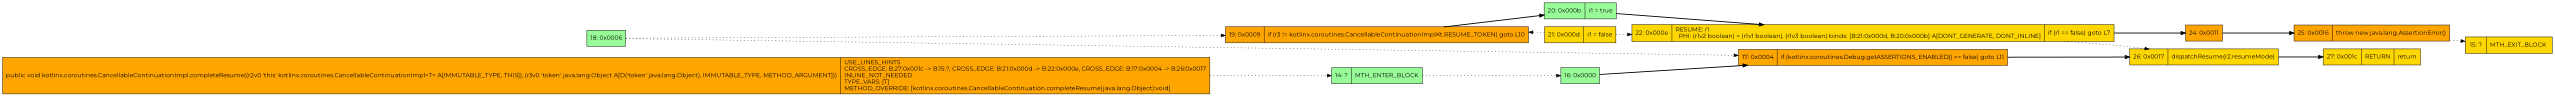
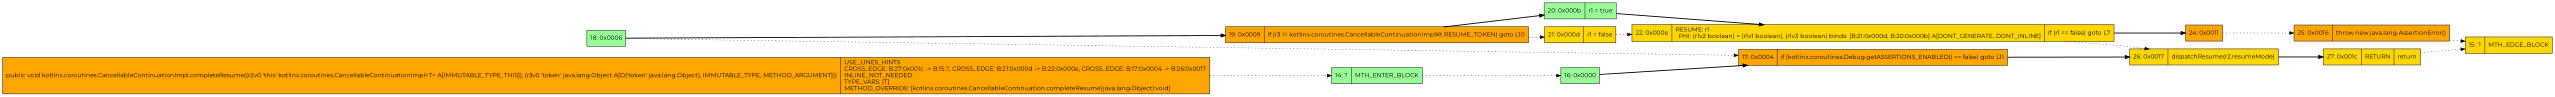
(1539, 32) -> (1534, 37)
(2256, 33) -> (2256, 33)
(923, 37) -> (923, 37)
(2518, 45) -> (2519, 45)
none -> (2441, 51)
